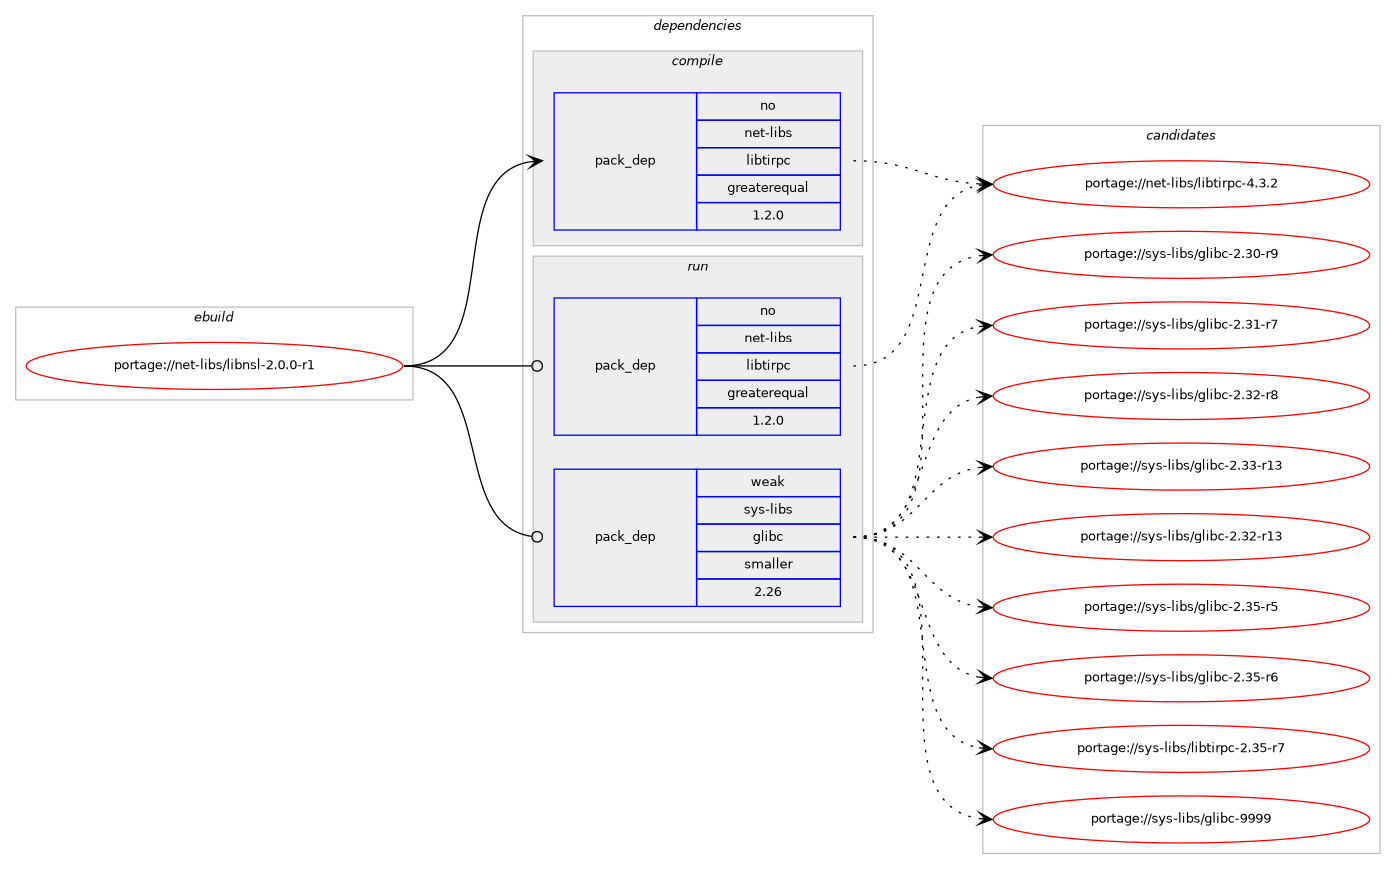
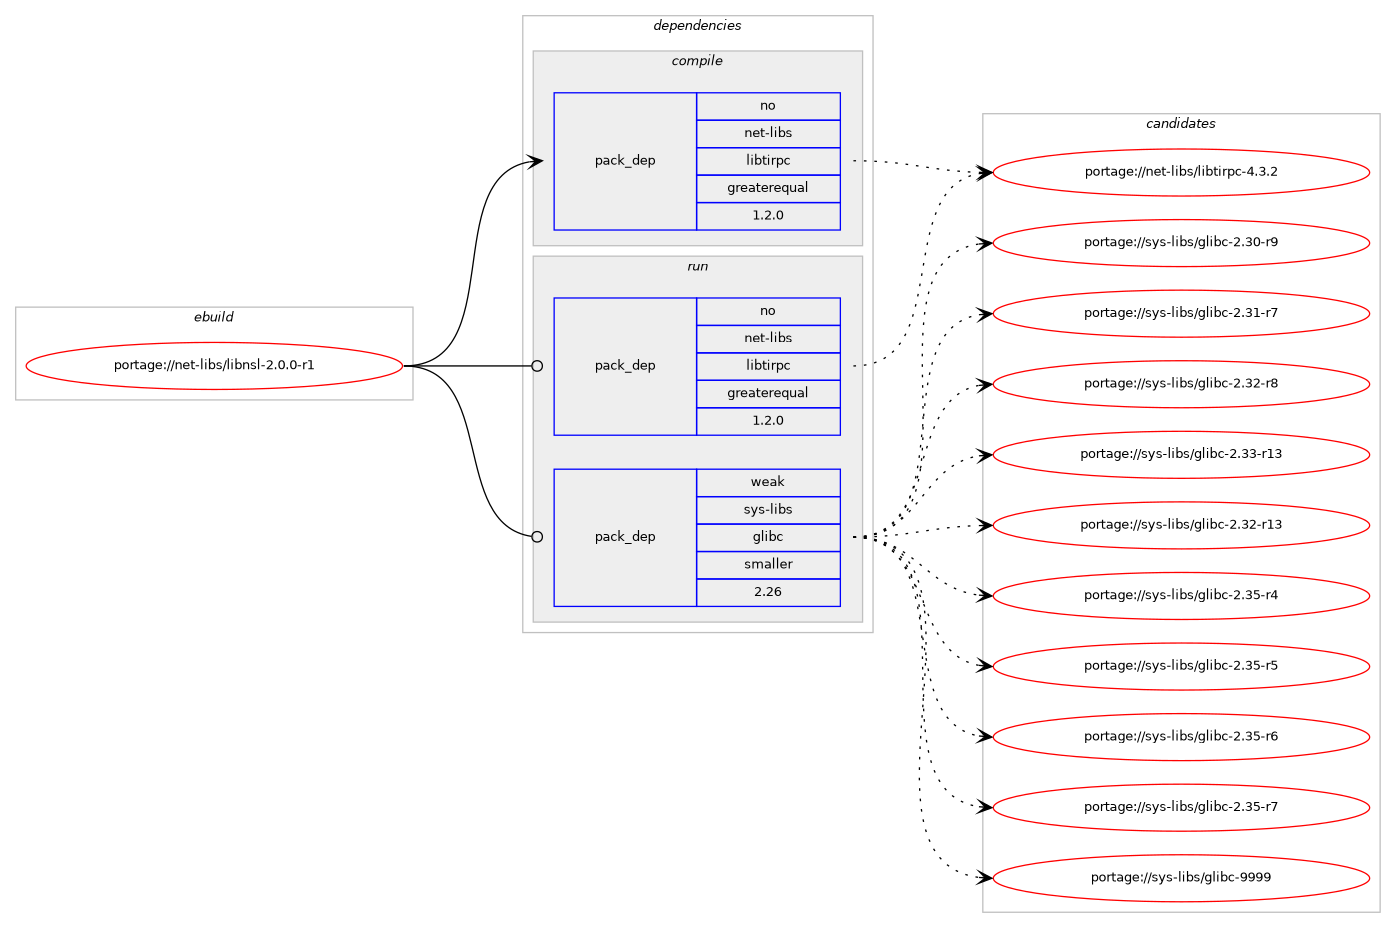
none -> (1181, 596)
(1181, 749) -> (1181, 808)
